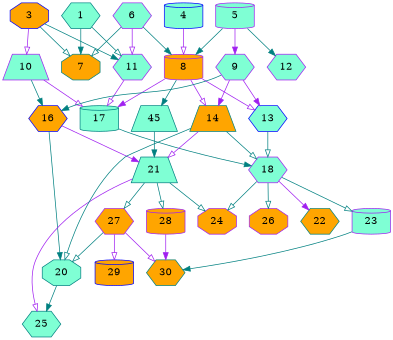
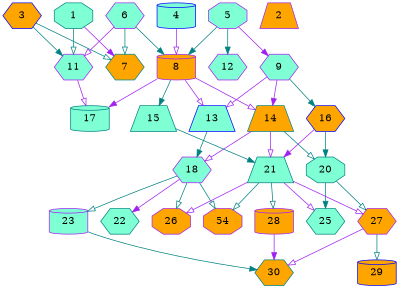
(29, 16) -> (22, 16)
(81, 16) -> (74, 16)
(235, 16) -> (228, 16)
none -> (279, 16)
(81, 37) -> (96, 38)
(26, 67) -> none
(81, 67) -> (125, 67)
(249, 90) -> (250, 90)
(154, 119) -> (153, 119)
(268, 119) -> (212, 119)
(268, 141) -> (202, 145)
(239, 143) -> (231, 144)
(184, 150) -> none
(137, 193) -> (320, 194)
none -> (220, 196)
(217, 221) -> (223, 221)
(320, 221) -> (120, 221)
(114, 244) -> (377, 244)
(91, 245) -> (349, 193)
